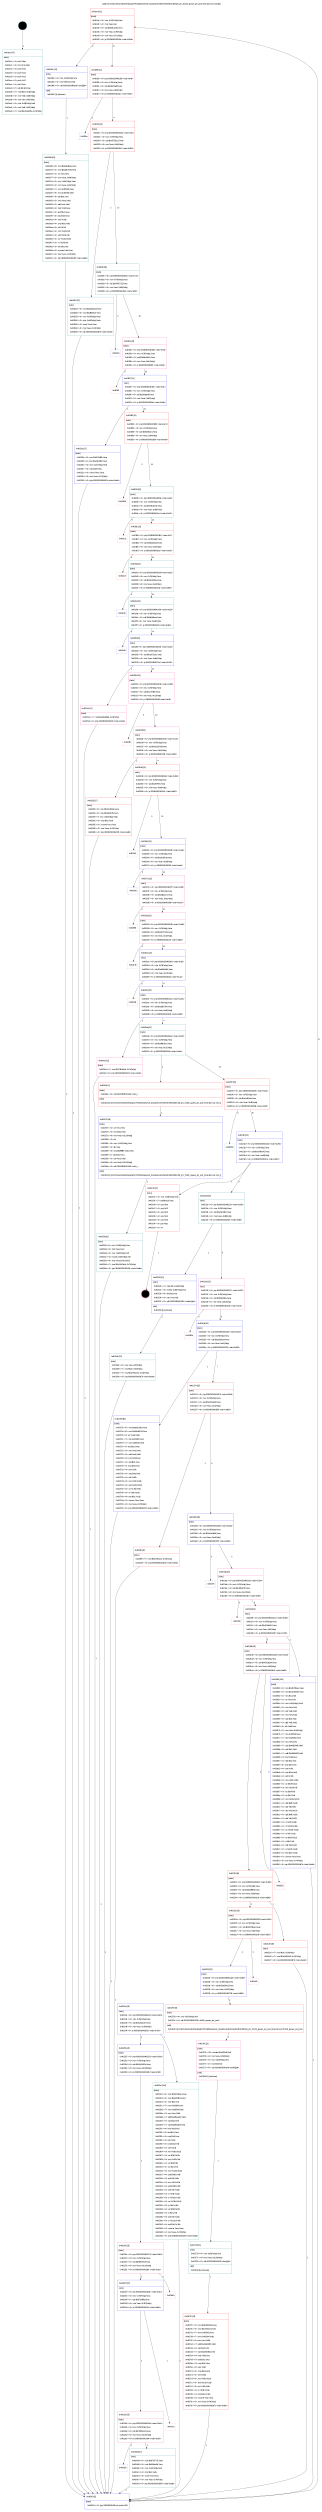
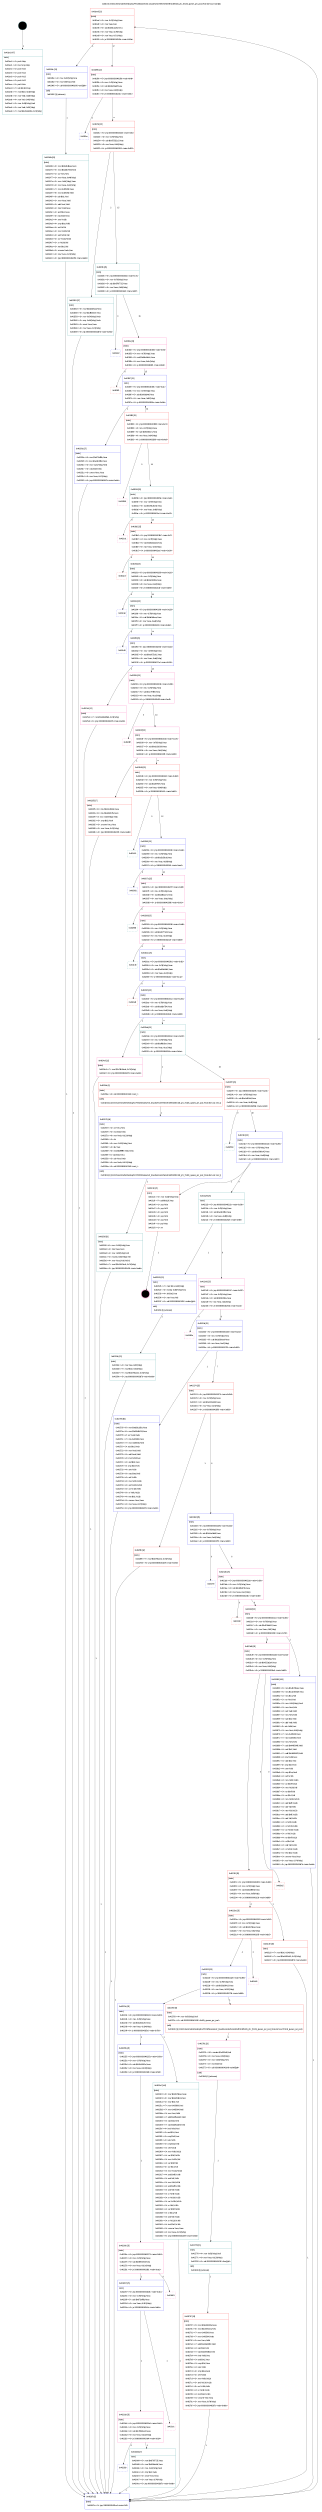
(143, 409) -> (146, 410)
none -> (182, 1996)
